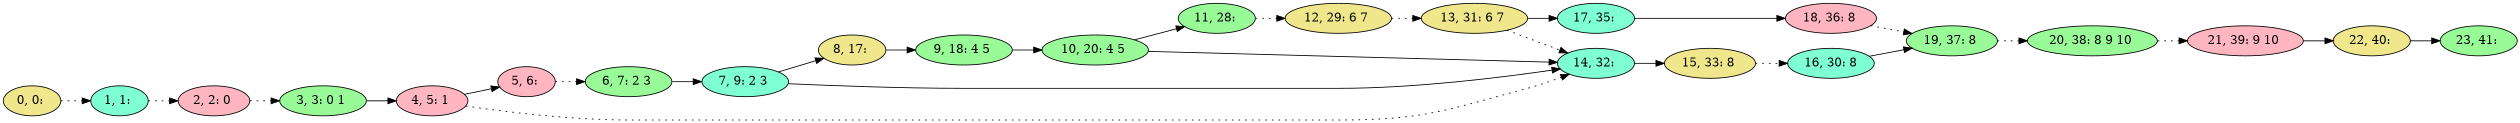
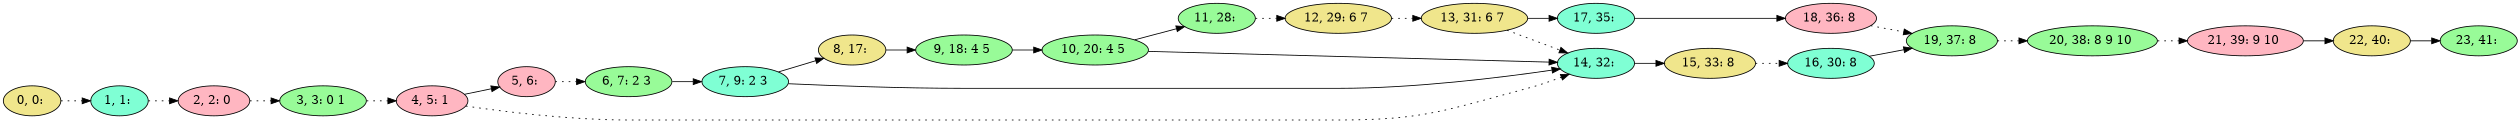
(377, 101) -> (377, 101)
